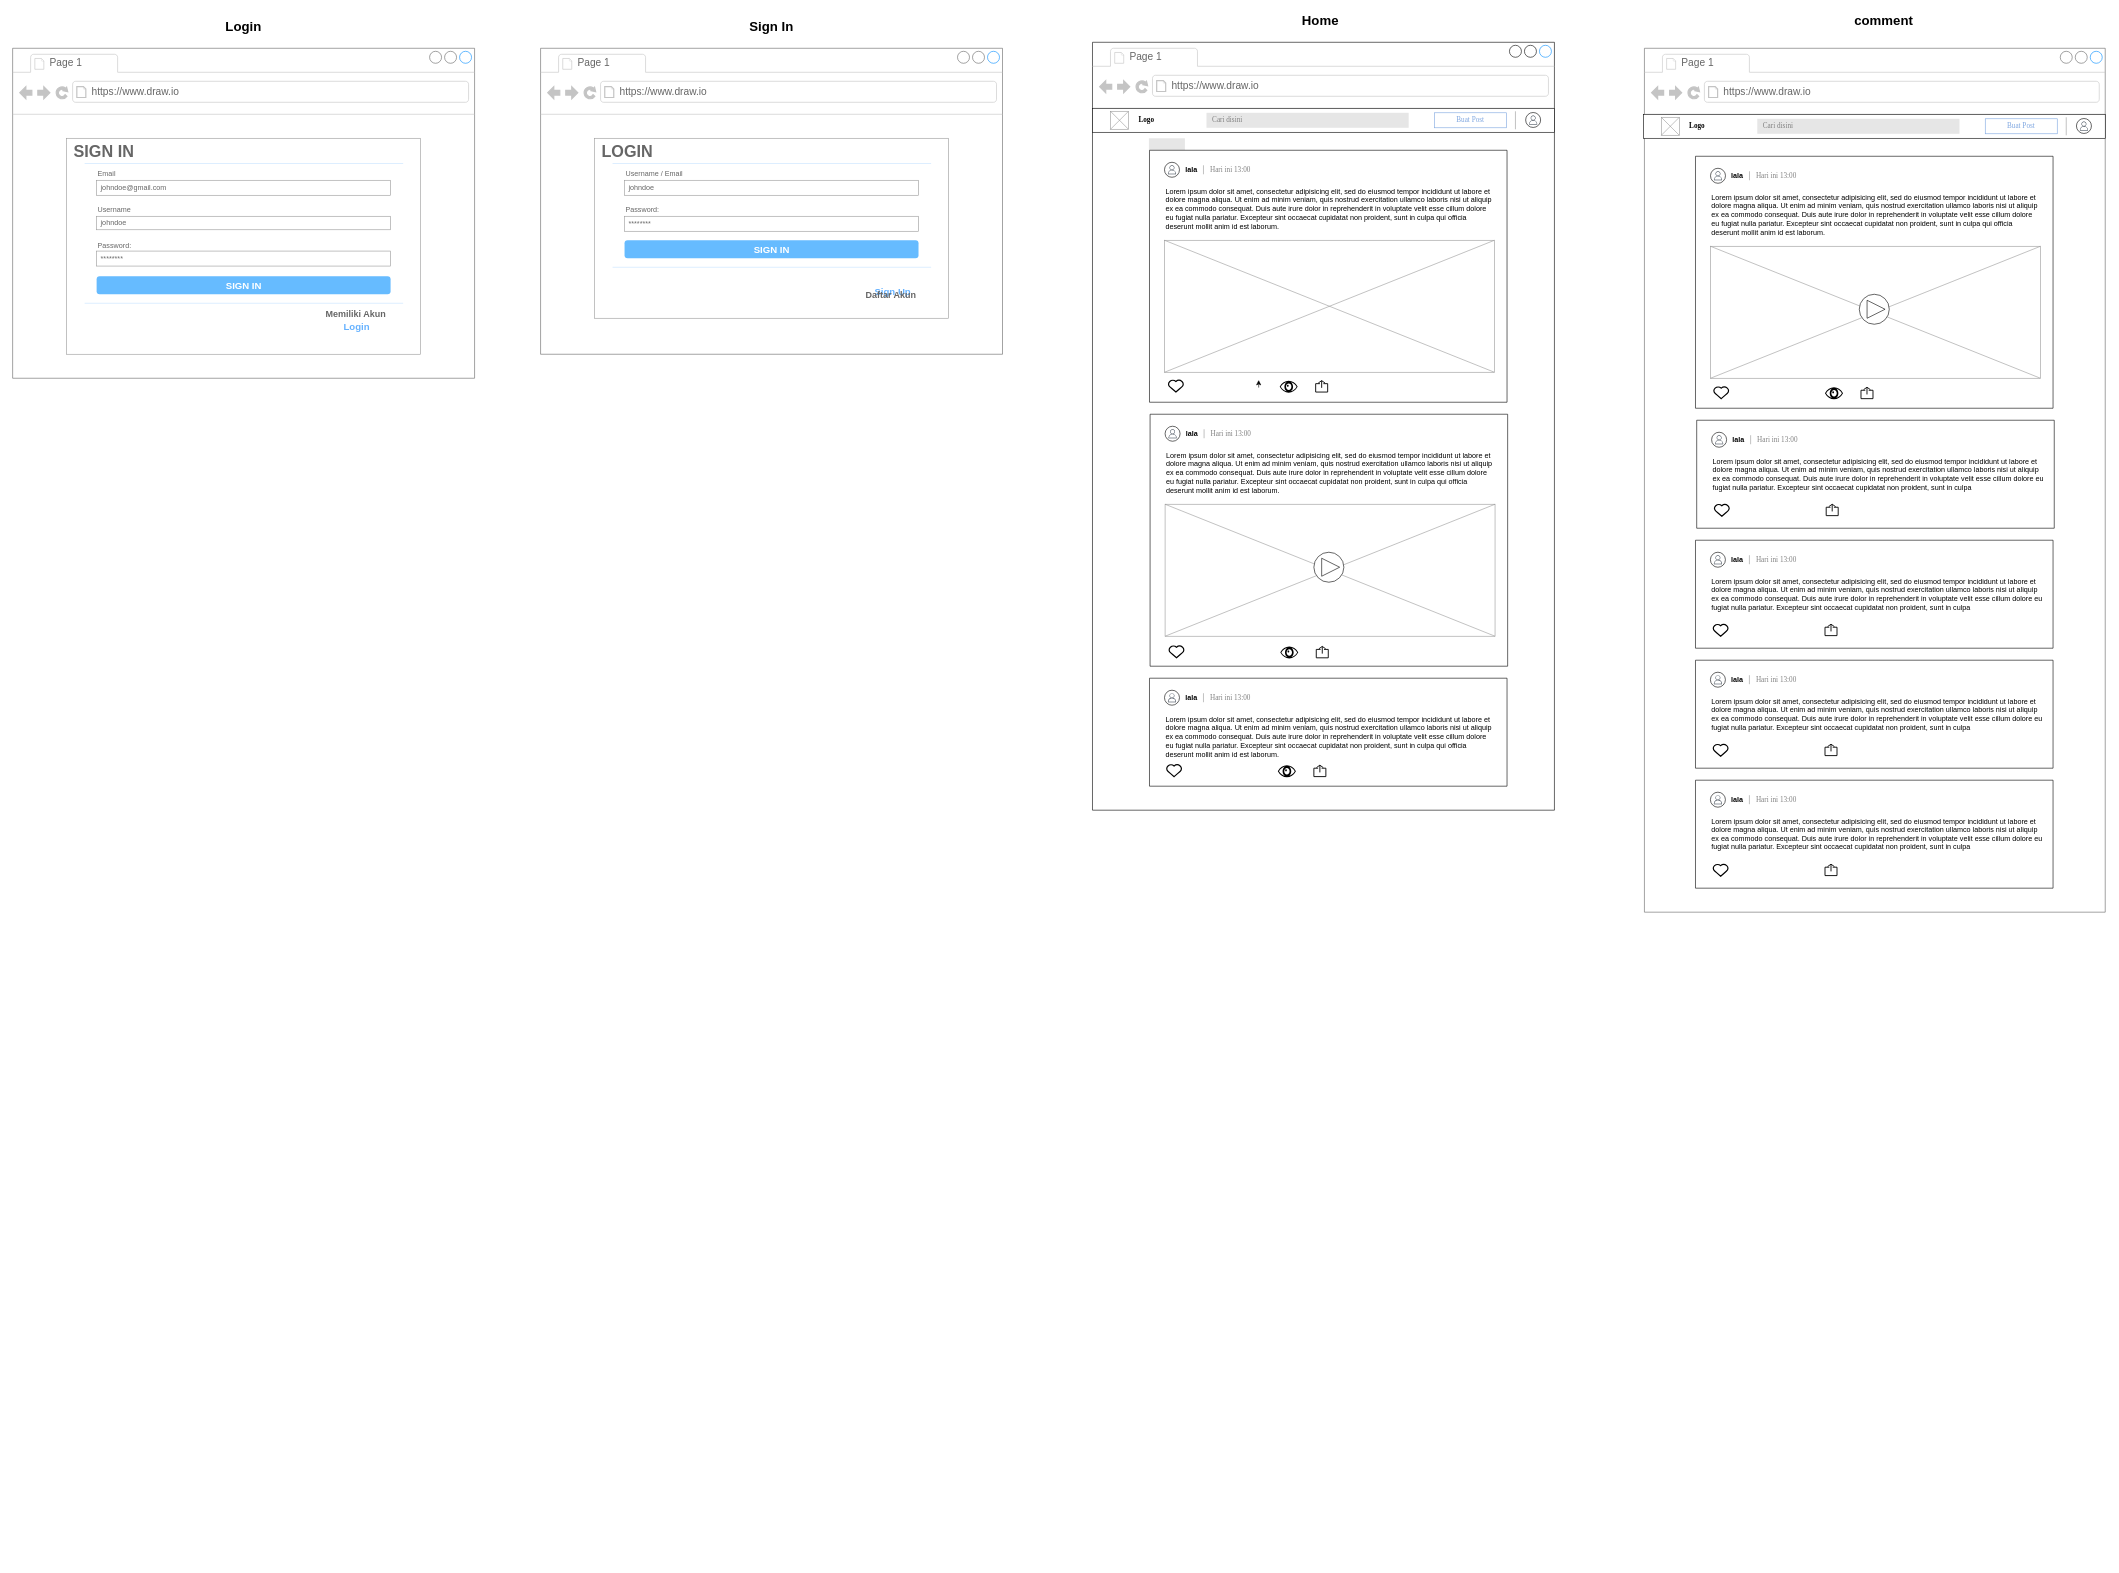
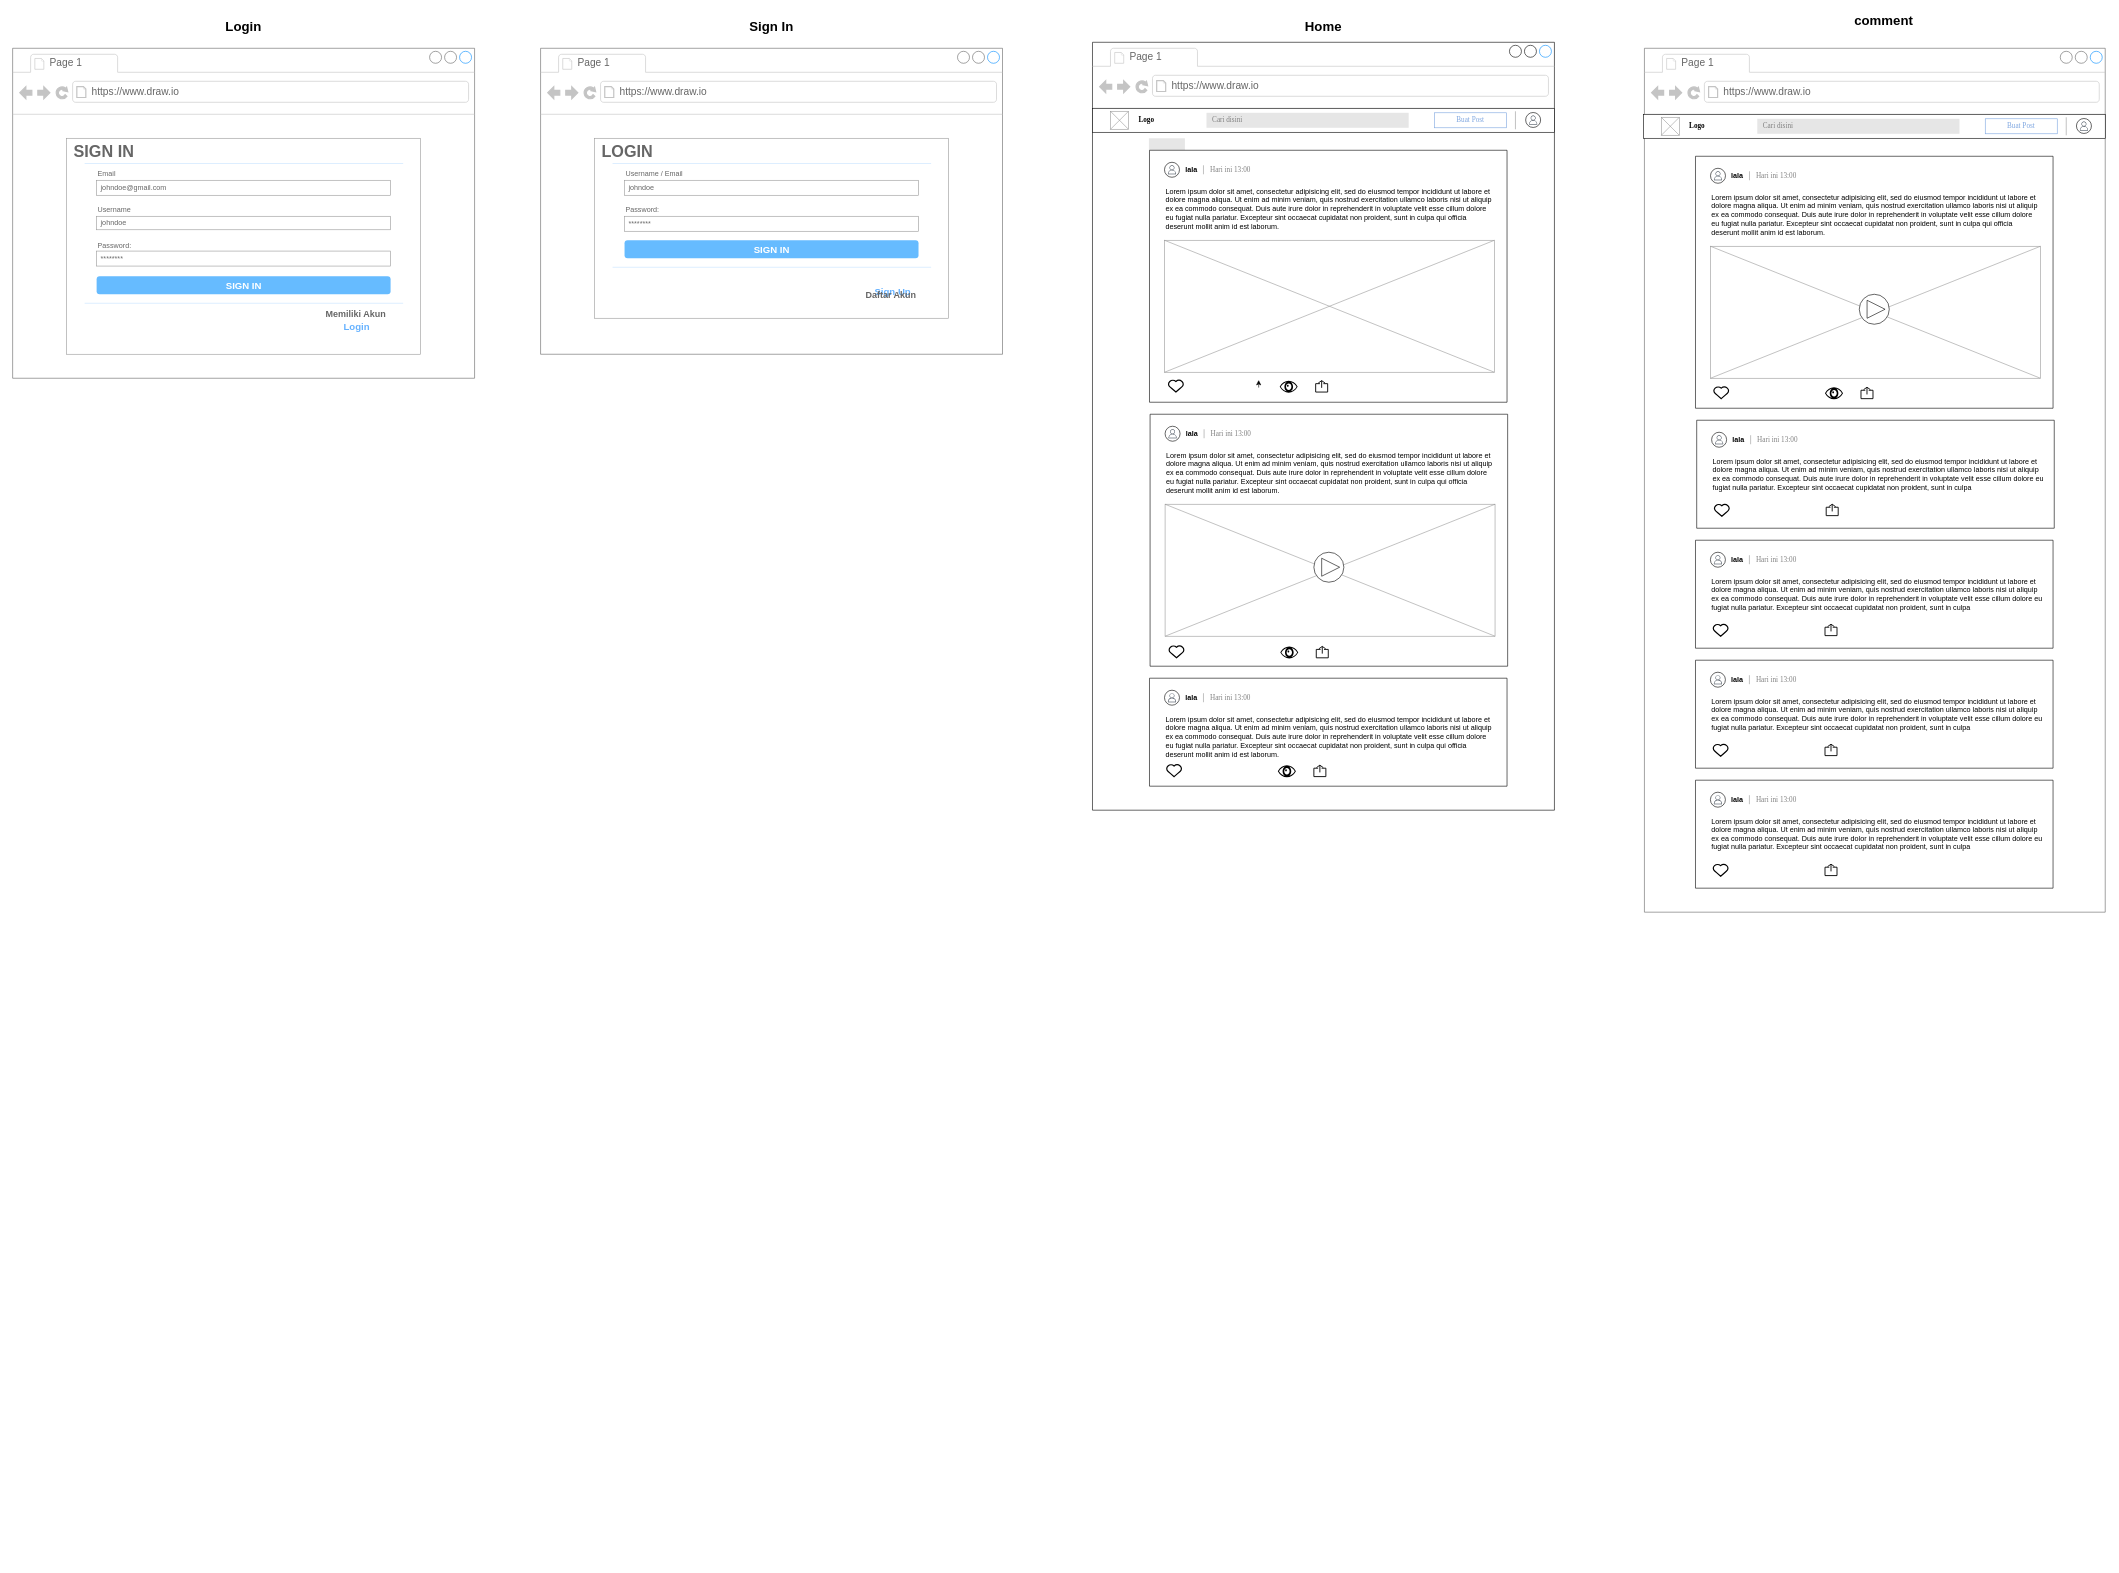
(1320, 21) -> (1323, 27)
